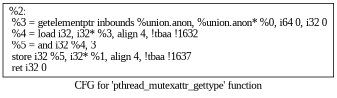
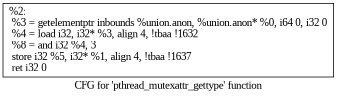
(53, 45) -> (53, 45)
